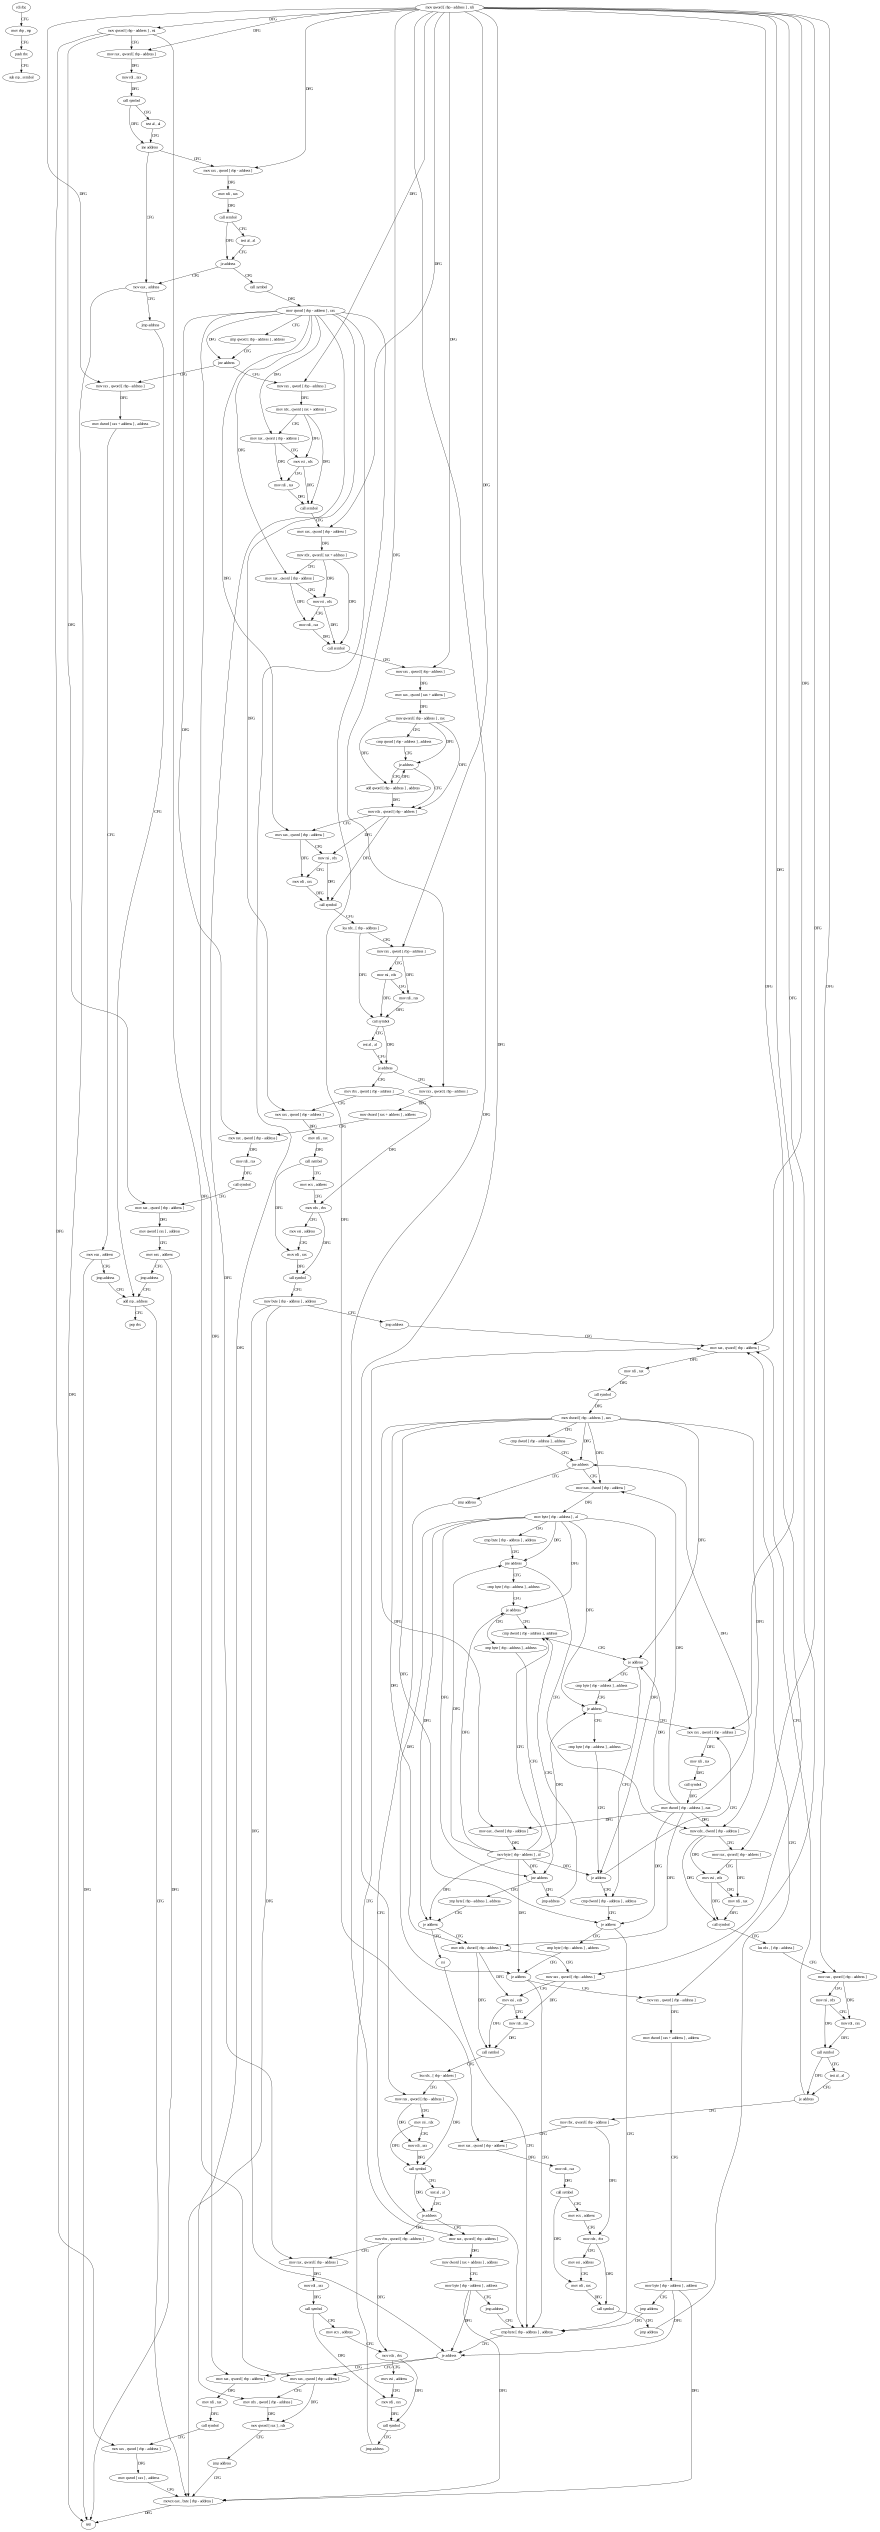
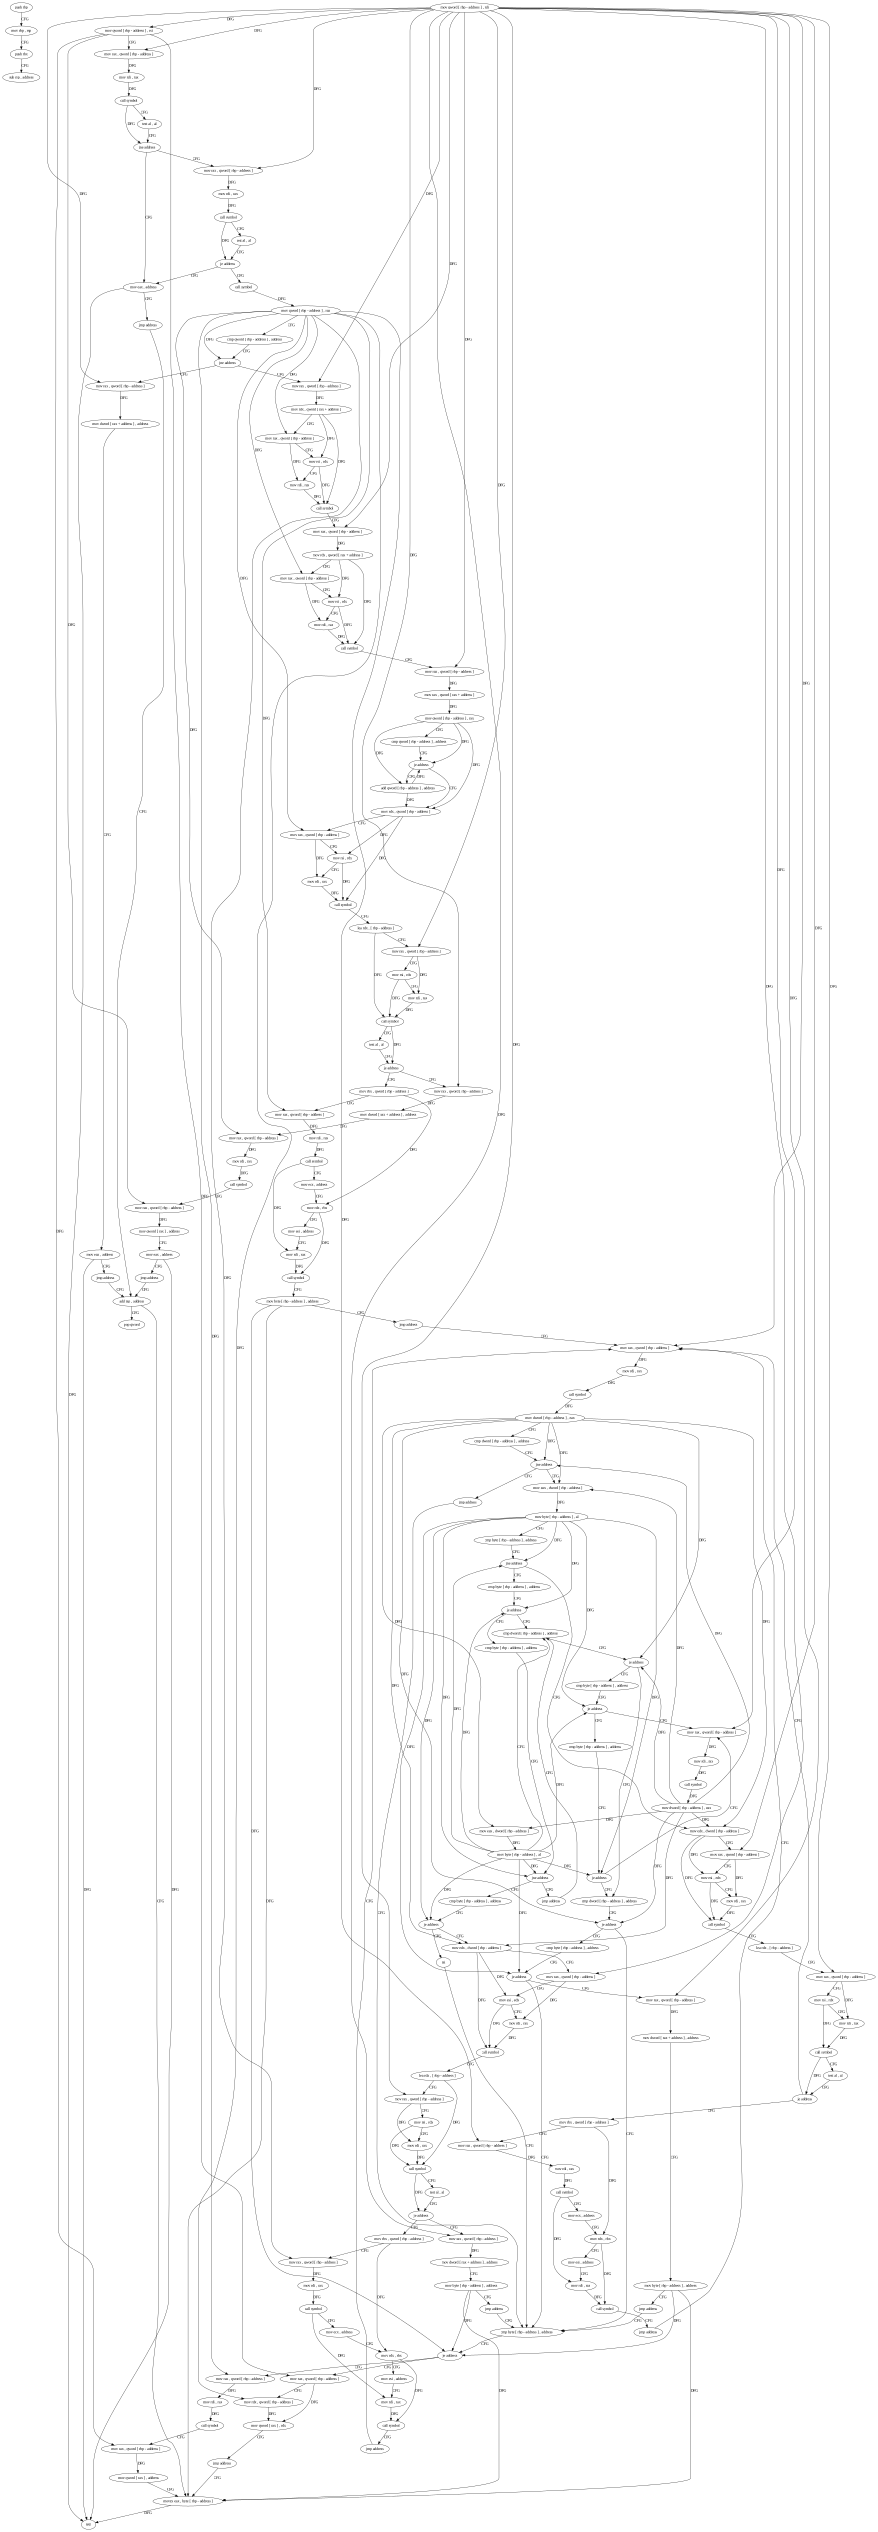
(21, 8) -> (21, 8)
(21, 77) -> (21, 77)
(135, 1325) -> (132, 1325)
